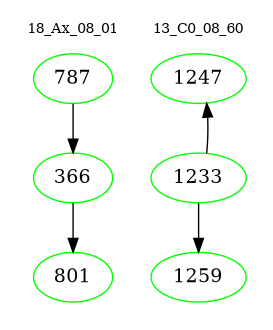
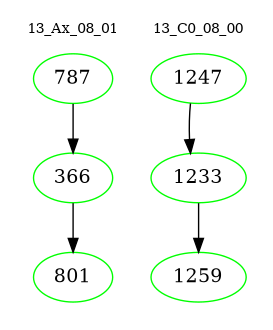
(73, 30) -> (73, 30)
(199, 30) -> (199, 30)
(208, 135) -> (189, 121)
